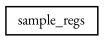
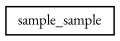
(52, 21) -> (60, 21)
